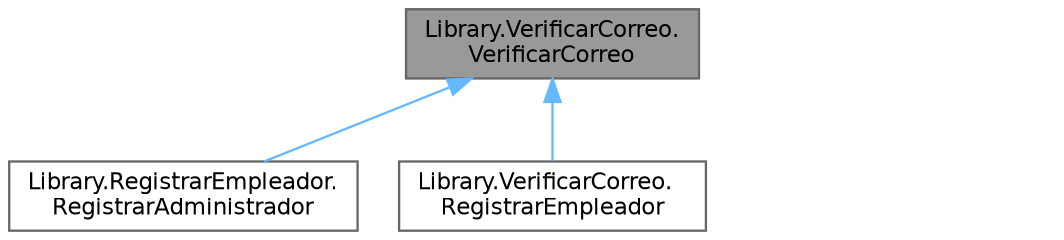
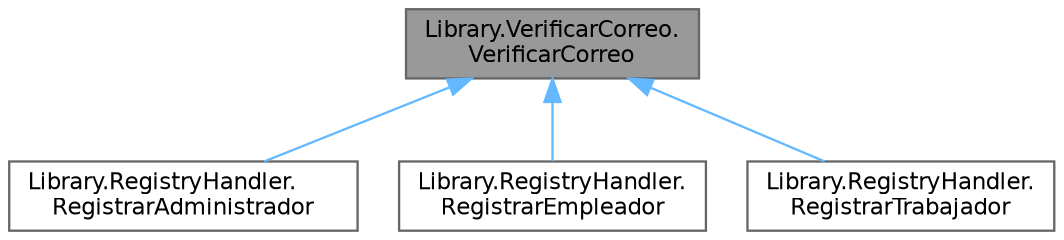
(183, 196) -> (183, 196)
(553, 196) -> (553, 196)
none -> (901, 196)
